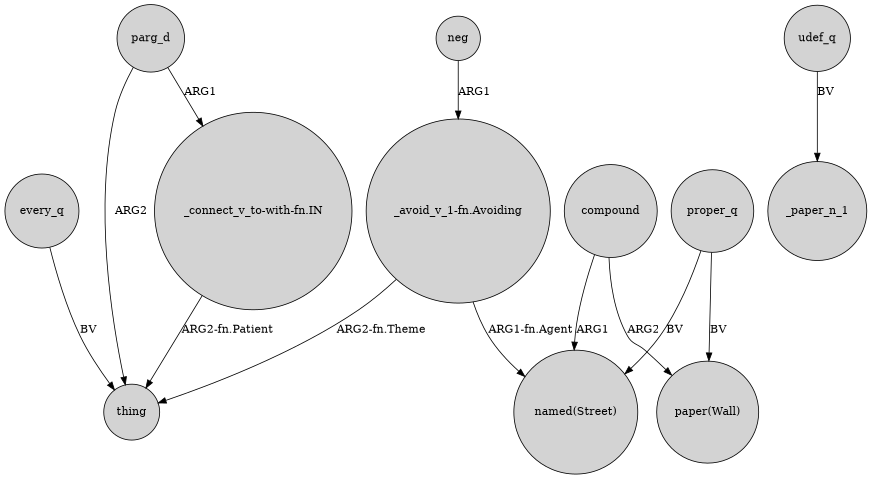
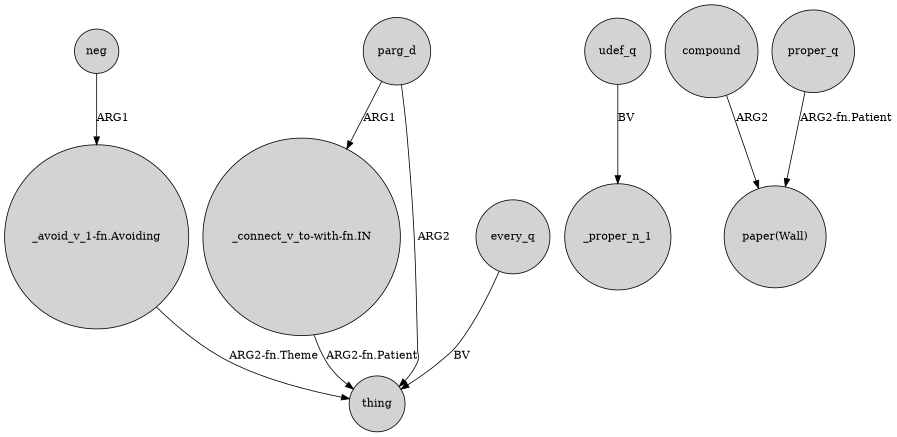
(817, 211) -> (618, 237)
(718, 330) -> (846, 118)
(576, 412) -> none
